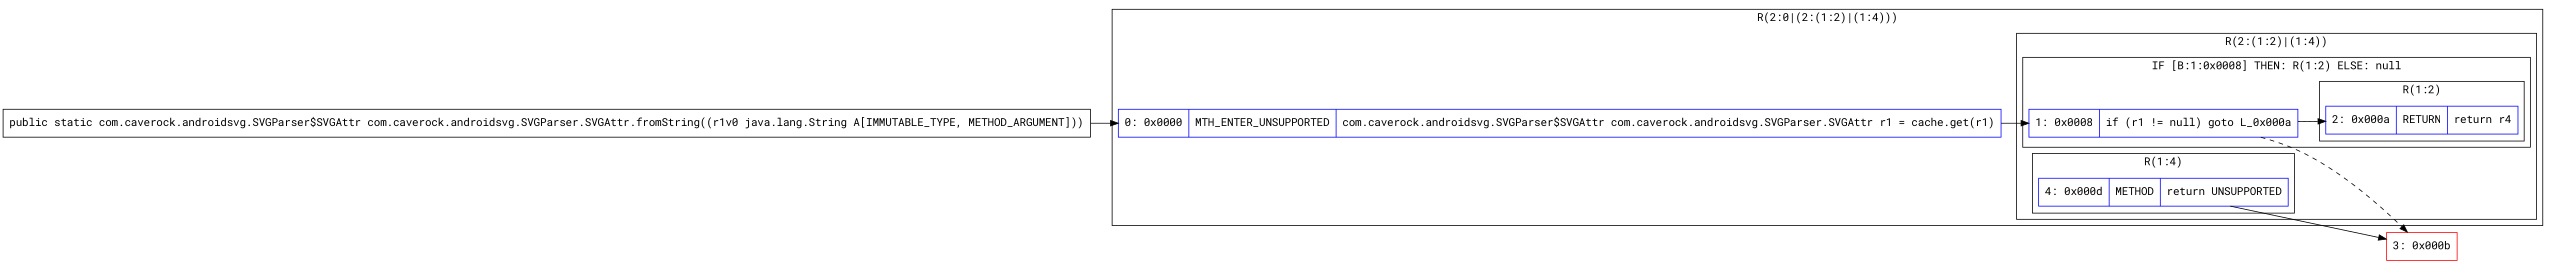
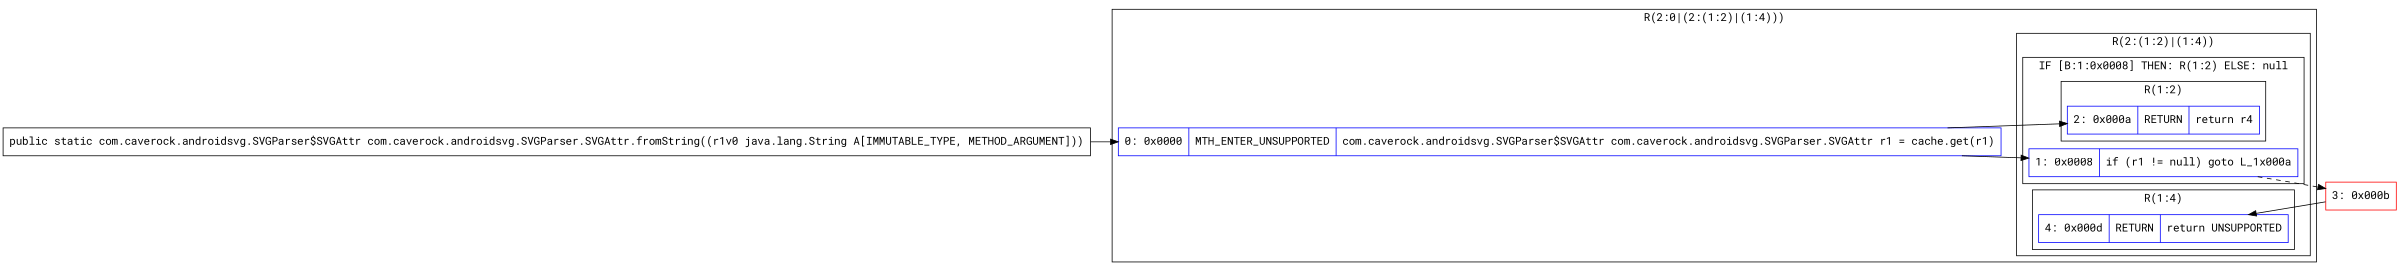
(2308, 121) -> (2004, 126)
(2199, 123) -> (2199, 162)
(2135, 192) -> (2135, 228)
(2304, 222) -> (2289, 208)
